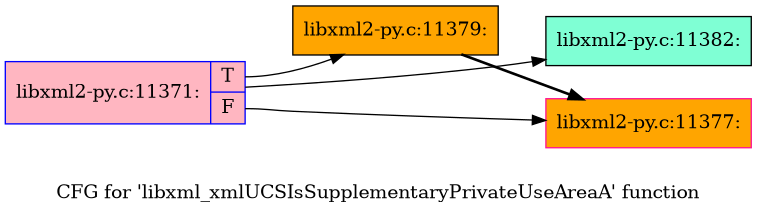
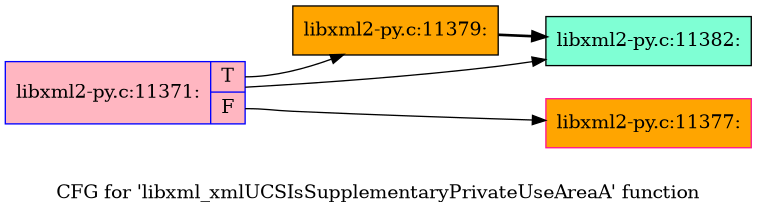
(516, 74) -> (515, 35)
